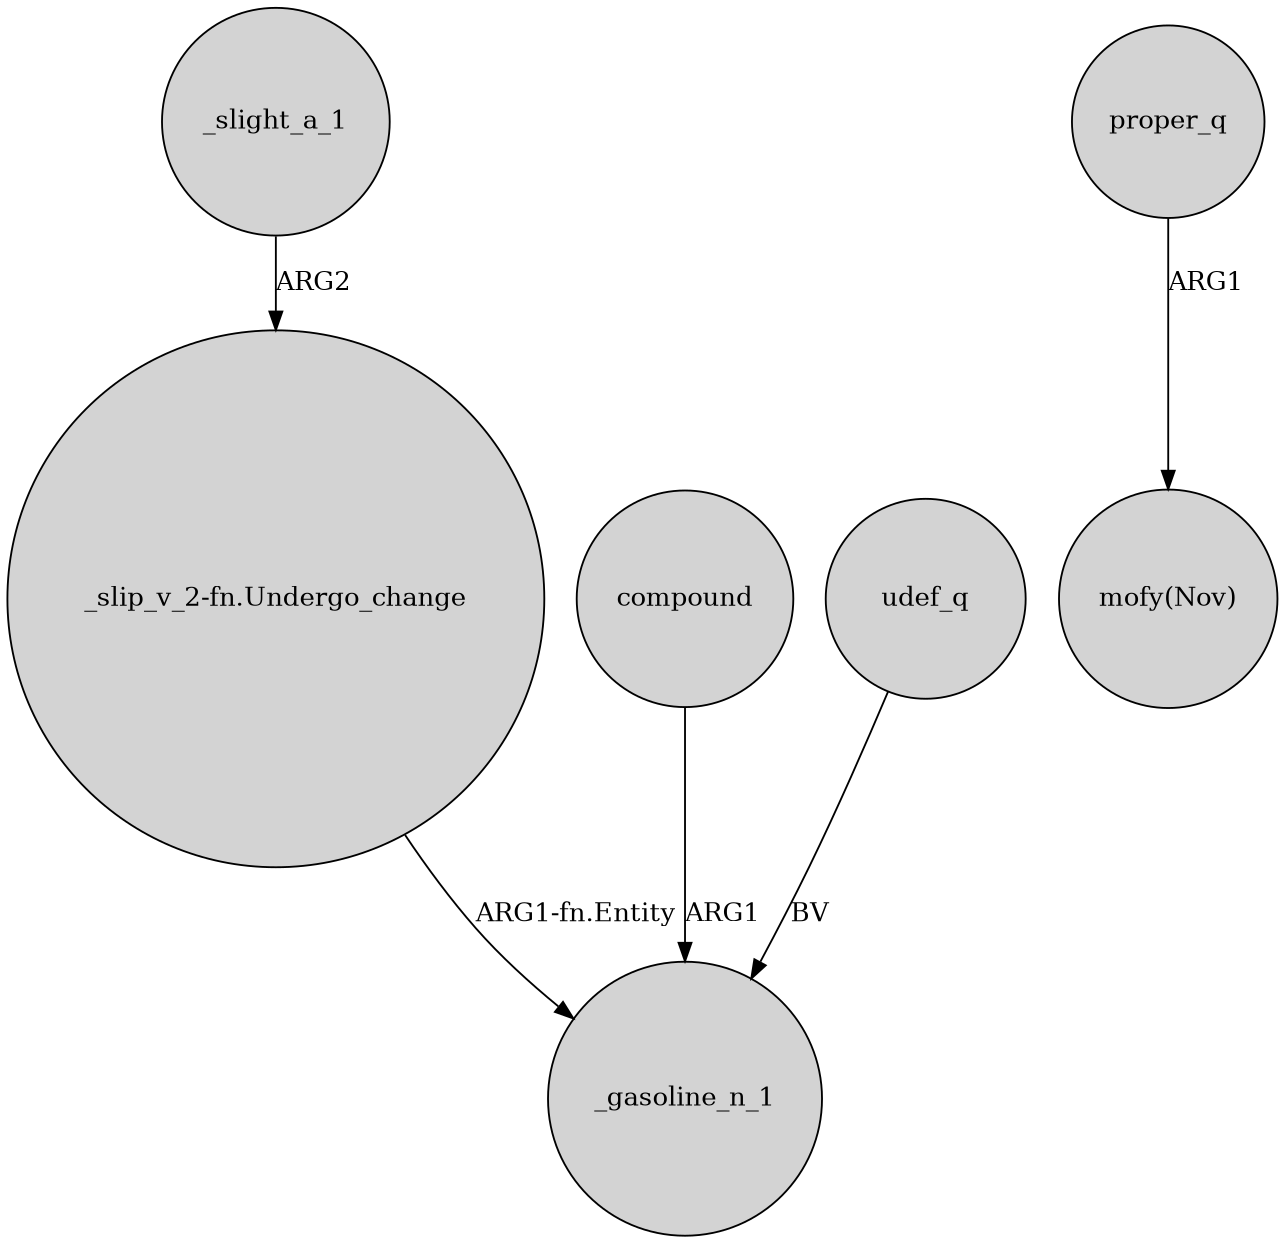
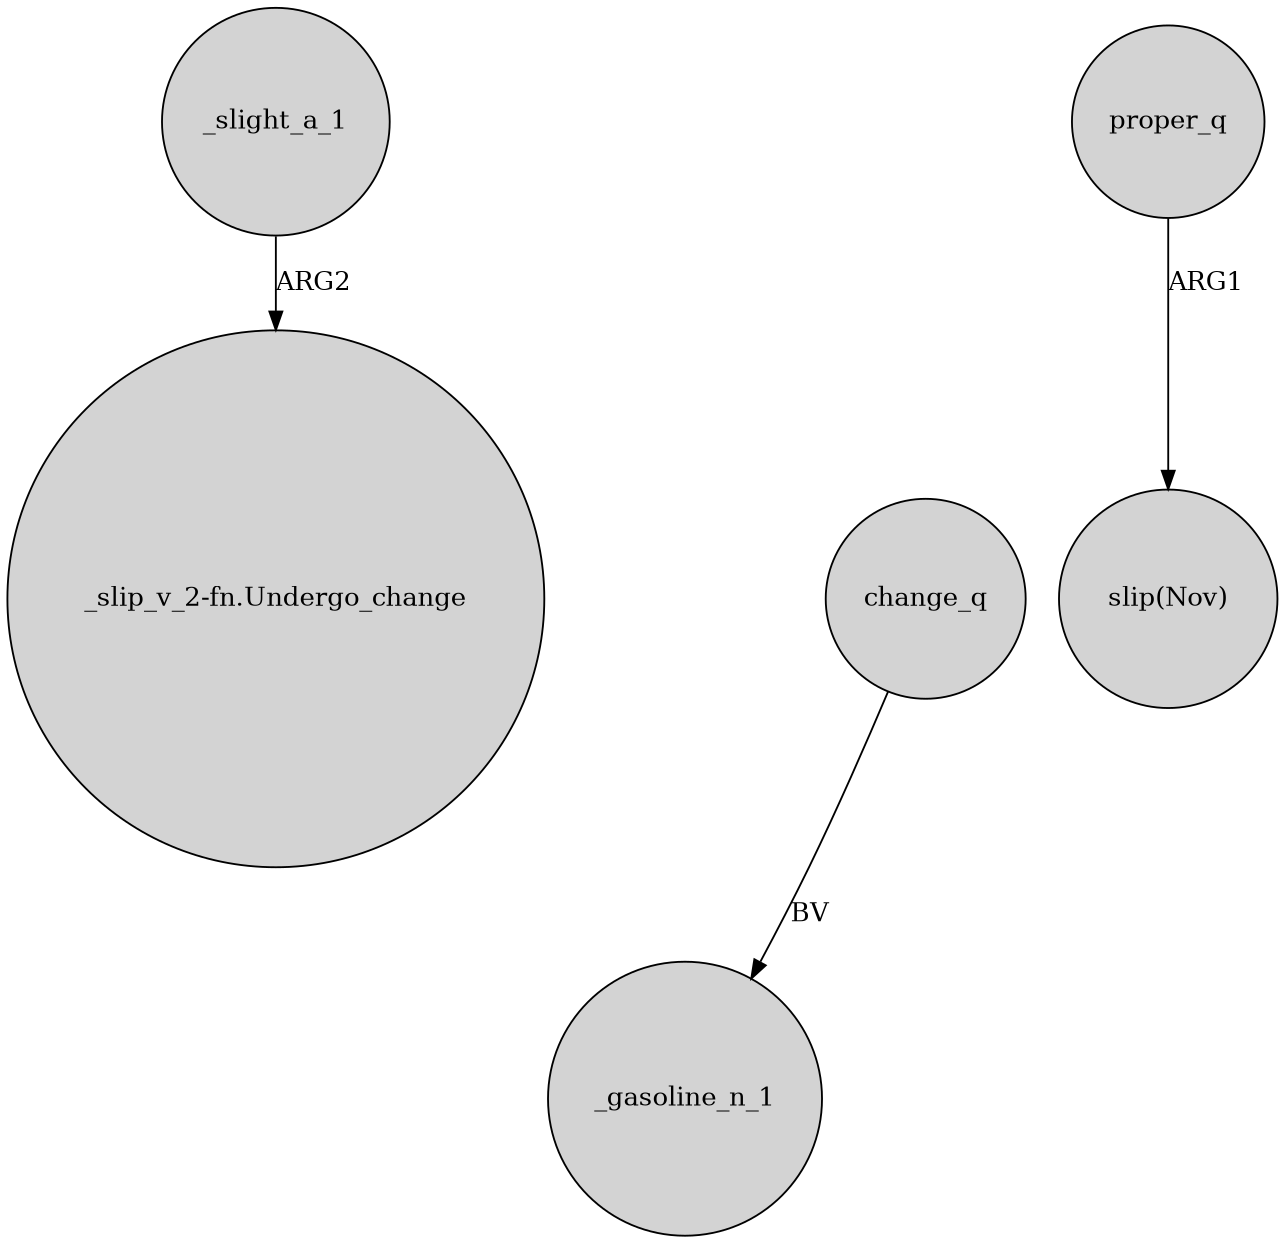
(685, 599) -> none
(926, 599) -> (926, 599)
(1168, 599) -> (1168, 599)
(475, 927) -> none
